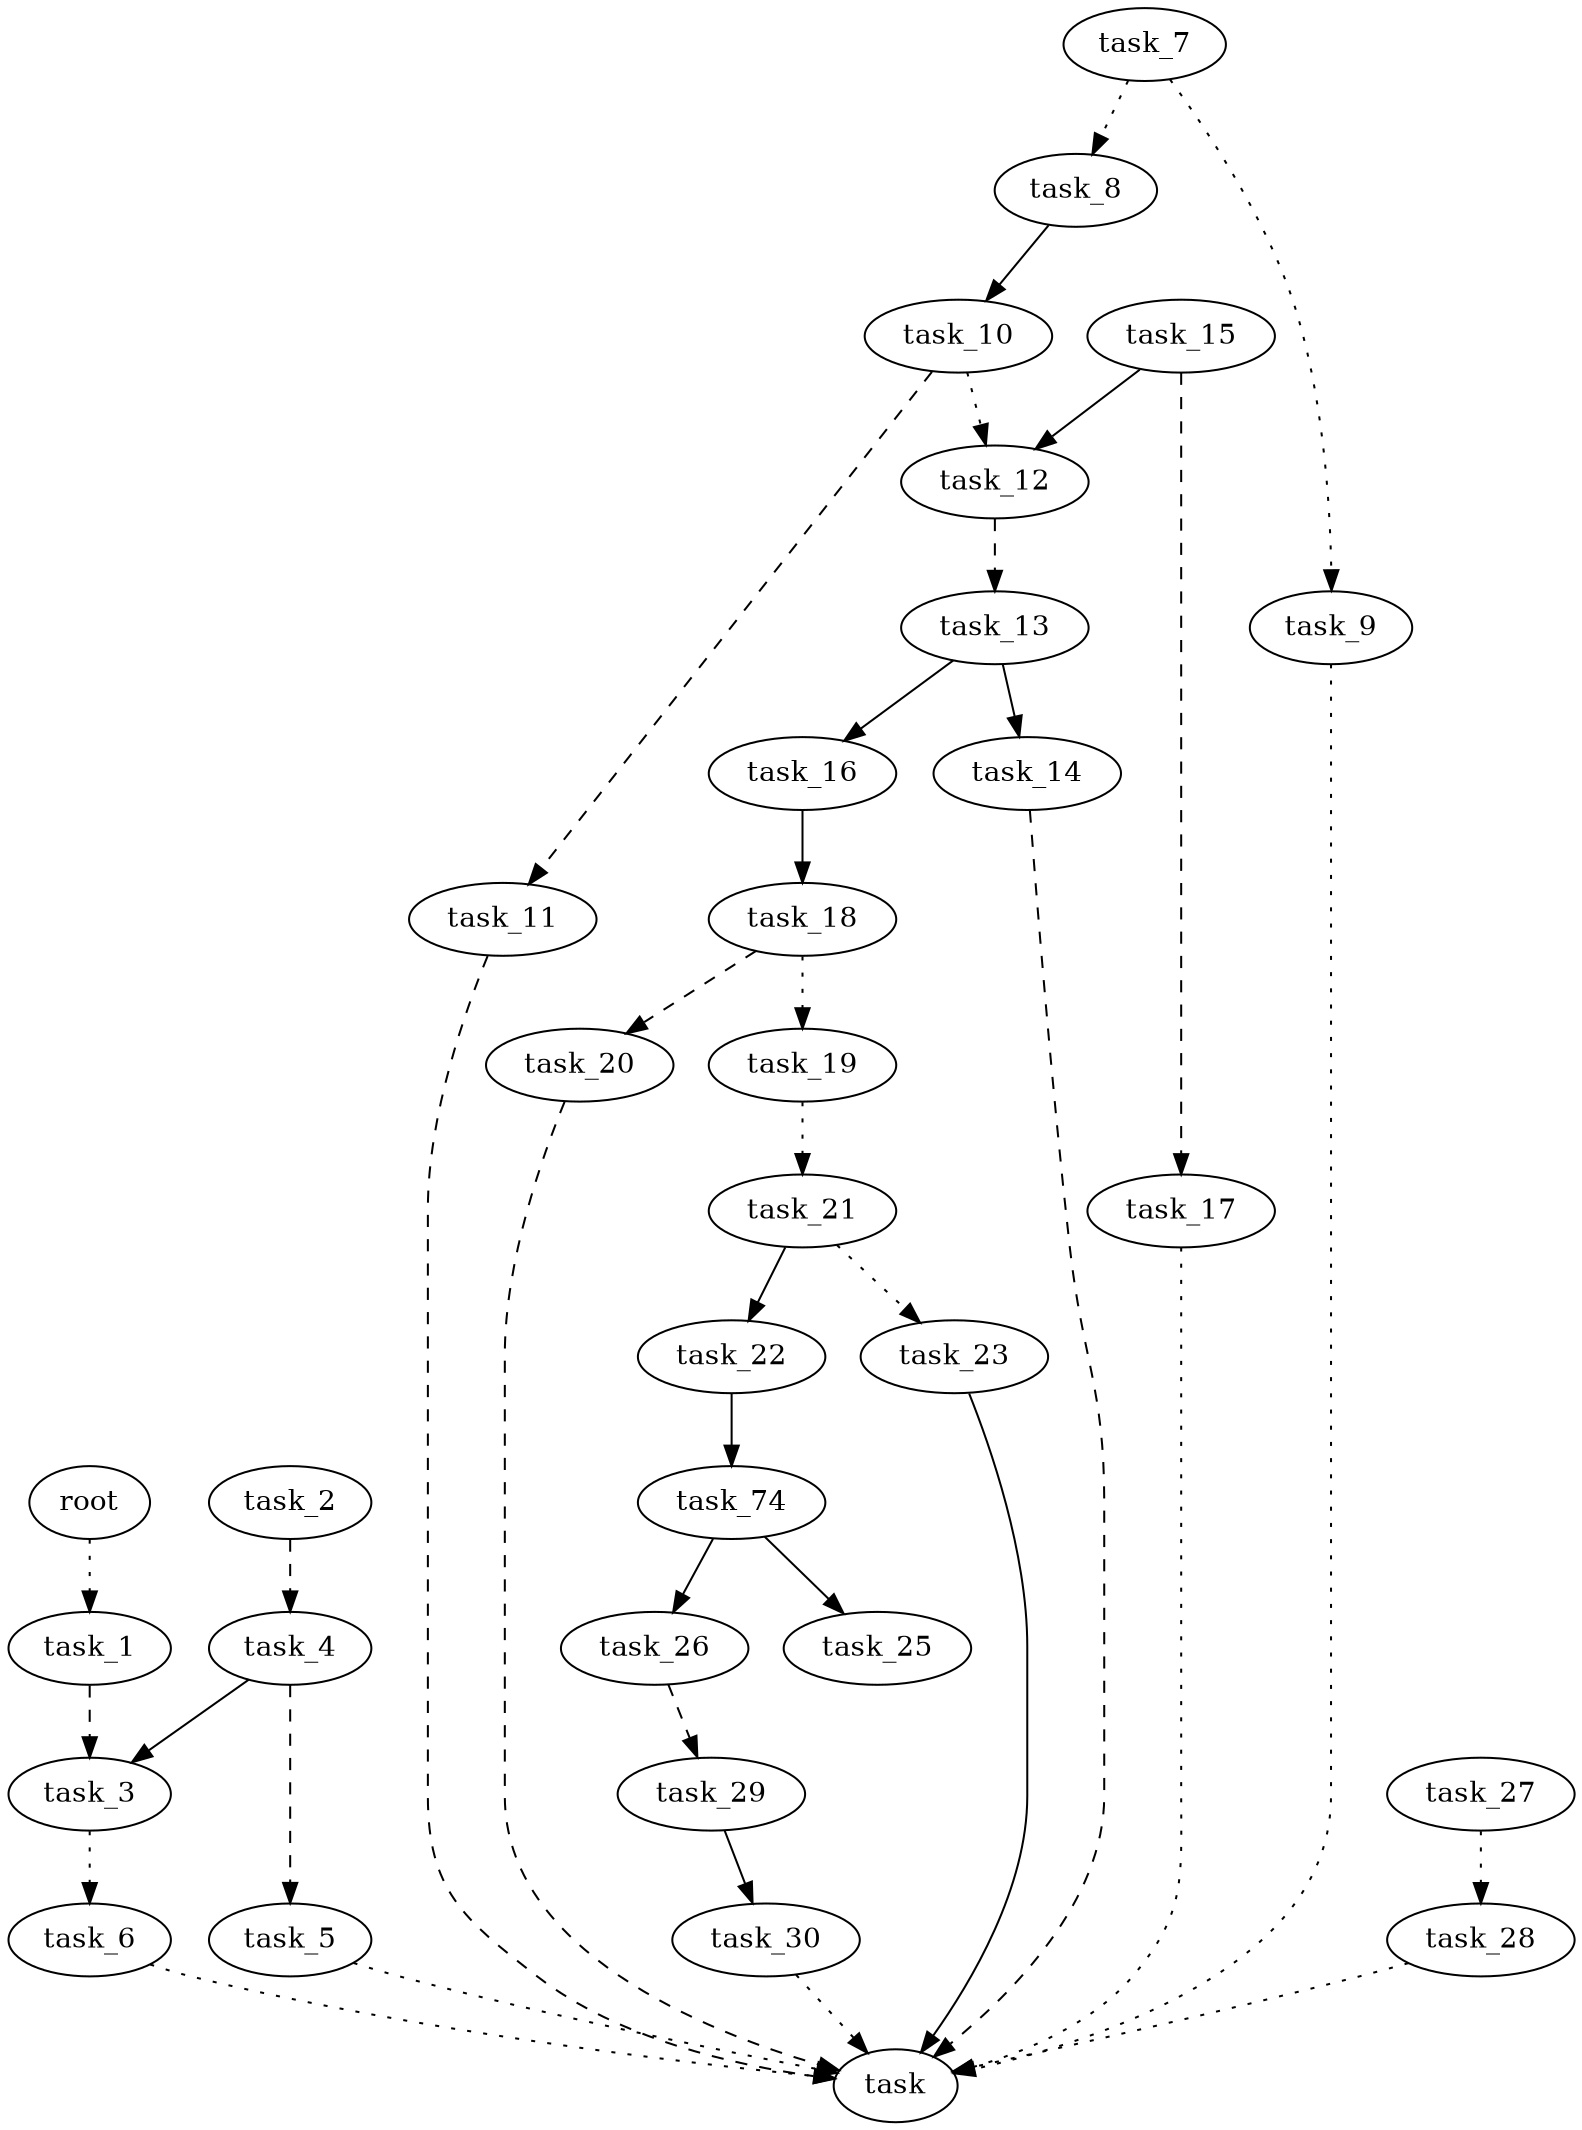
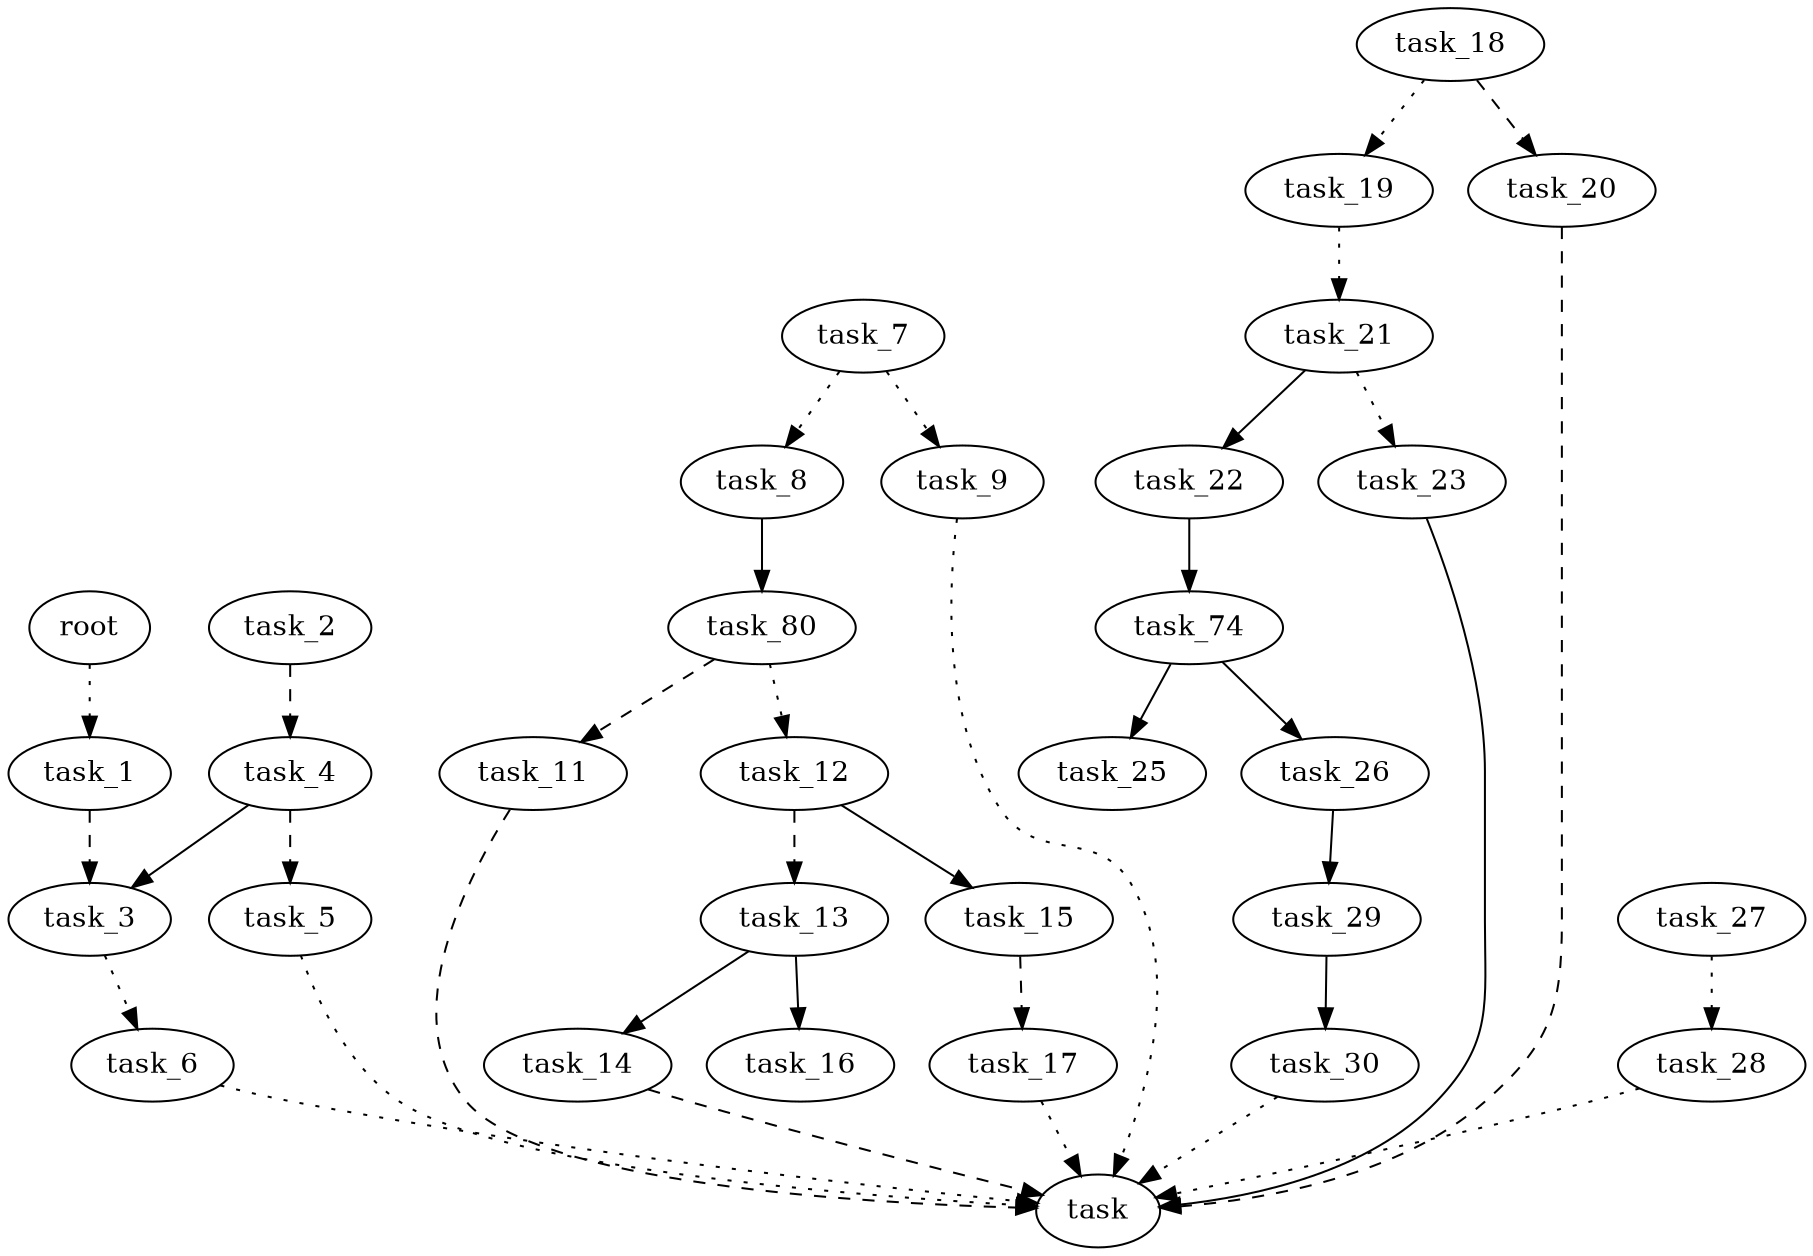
(958, 336) -> (762, 628)
(1096, 403) -> (898, 841)
(803, 837) -> none
(679, 1711) -> (1332, 837)
